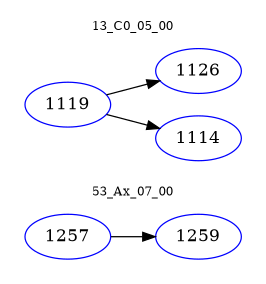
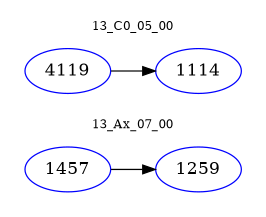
(199, 71) -> none
(68, 105) -> (68, 71)
(133, 192) -> (133, 125)
(68, 237) -> (68, 169)
